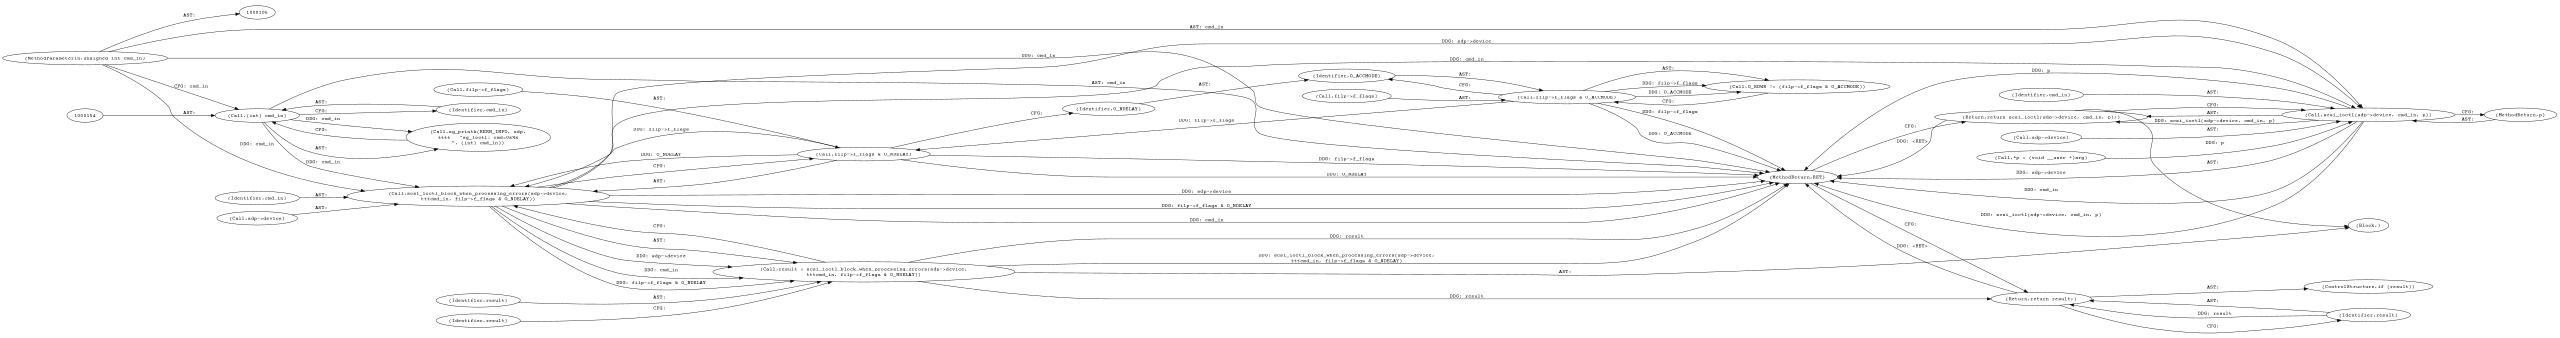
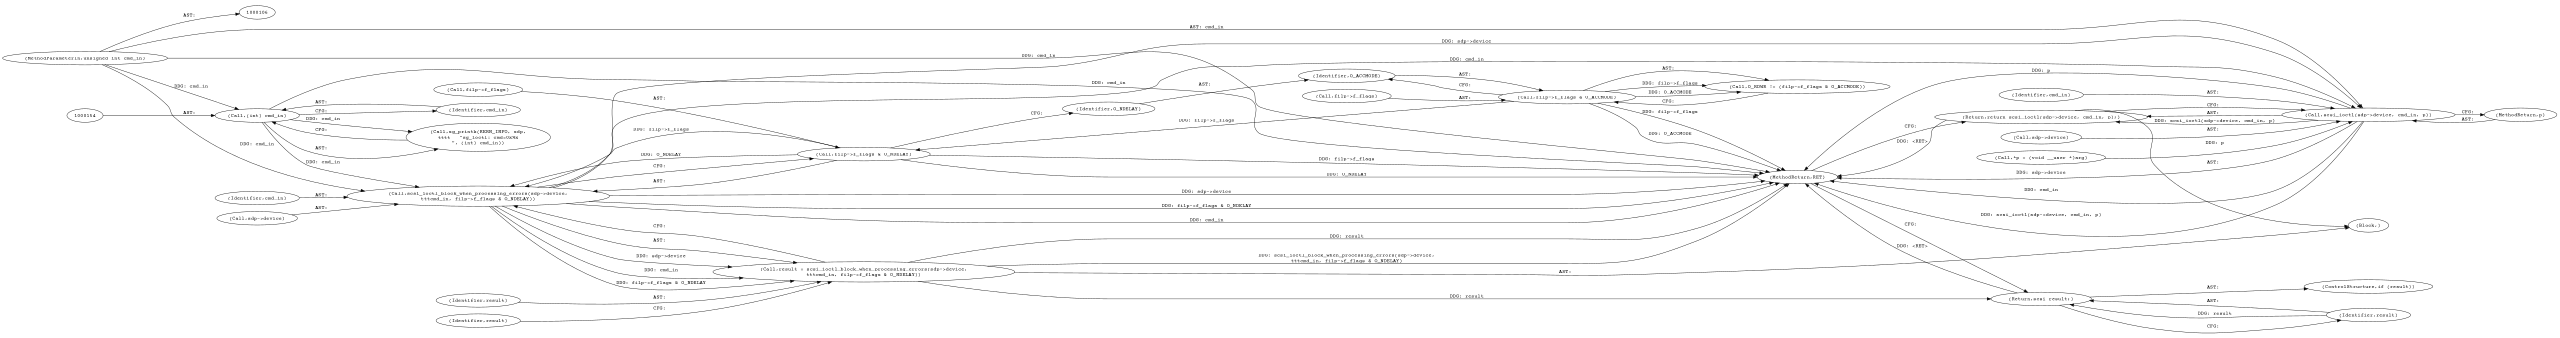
(1109, 83) -> (1109, 83)
(191, 86) -> (191, 86)
(2041, 299) -> (2041, 299)
